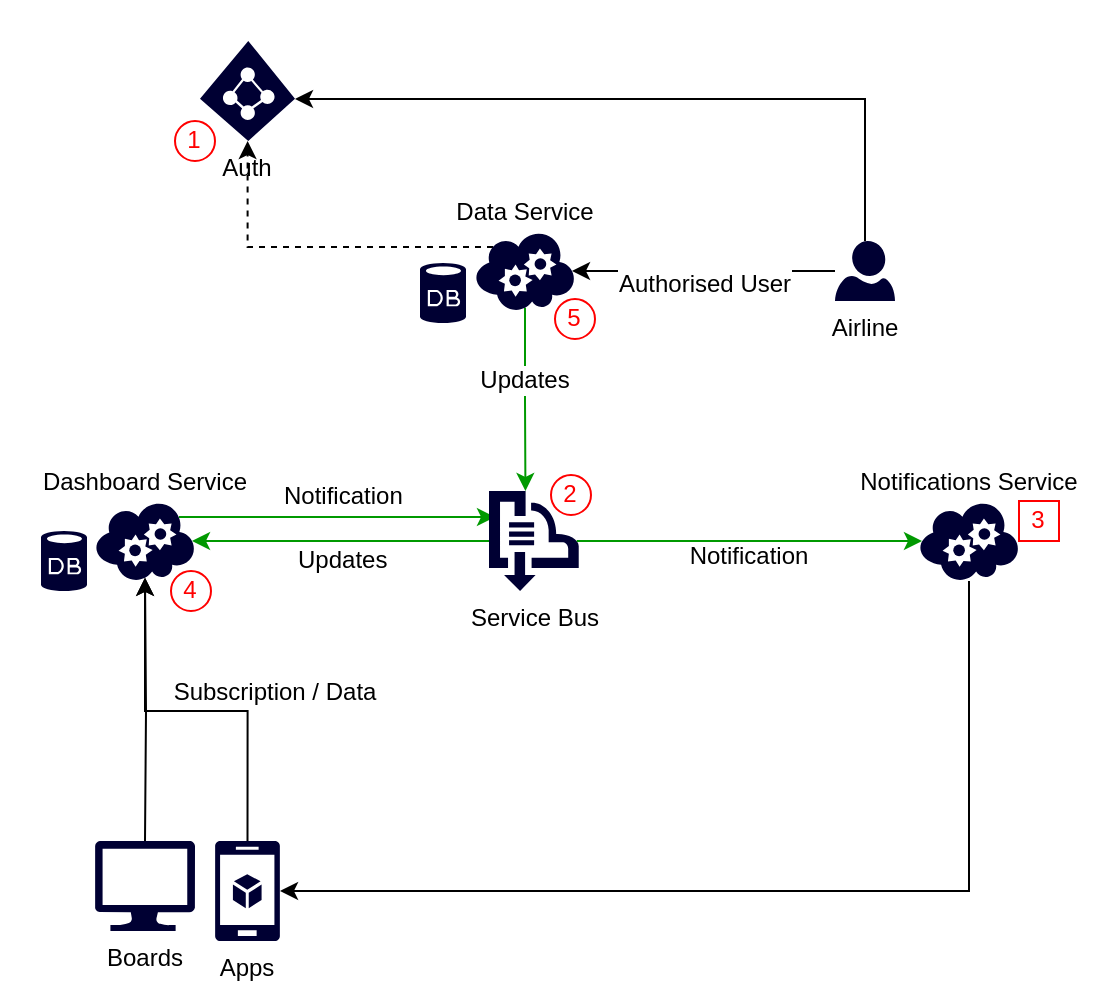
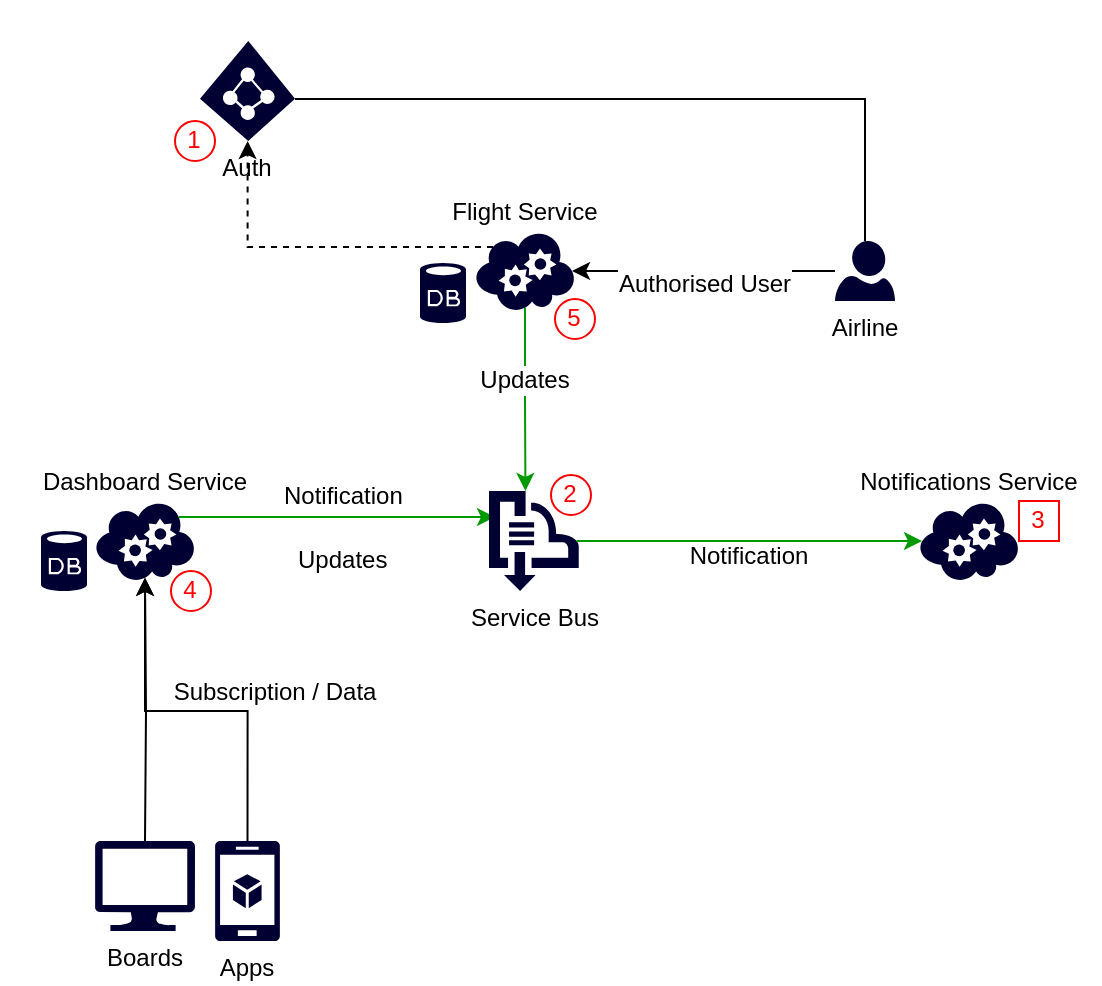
(310, 99) -> (303, 99)
(526, 211) -> (526, 211)
(347, 541) -> none
(786, 891) -> none
